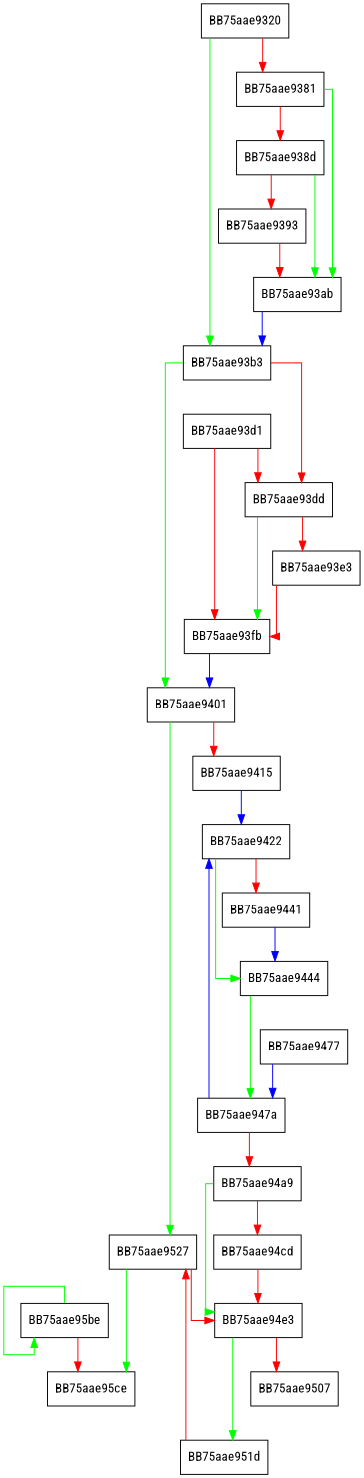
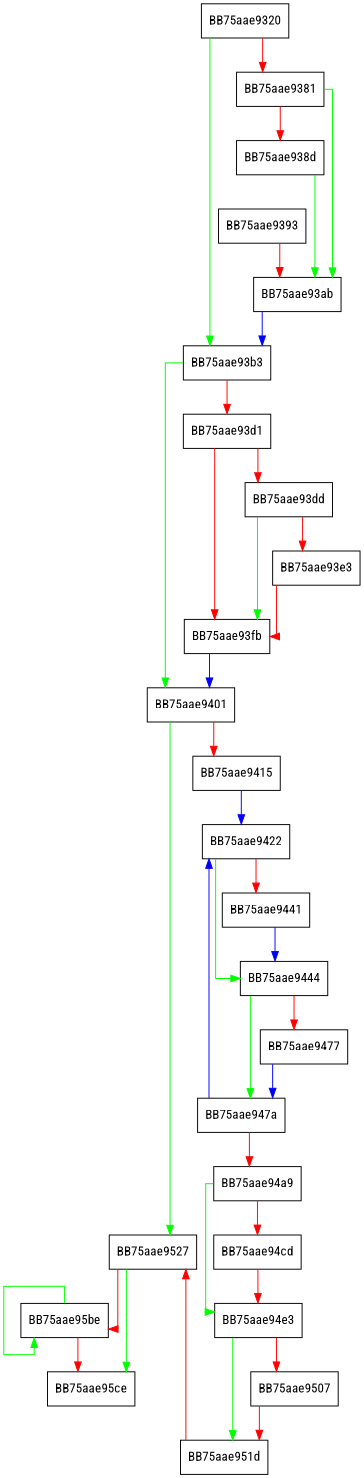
(271, 187) -> none
(302, 403) -> (227, 392)
none -> (294, 1008)
(191, 1302) -> (118, 1300)
none -> (259, 1418)
